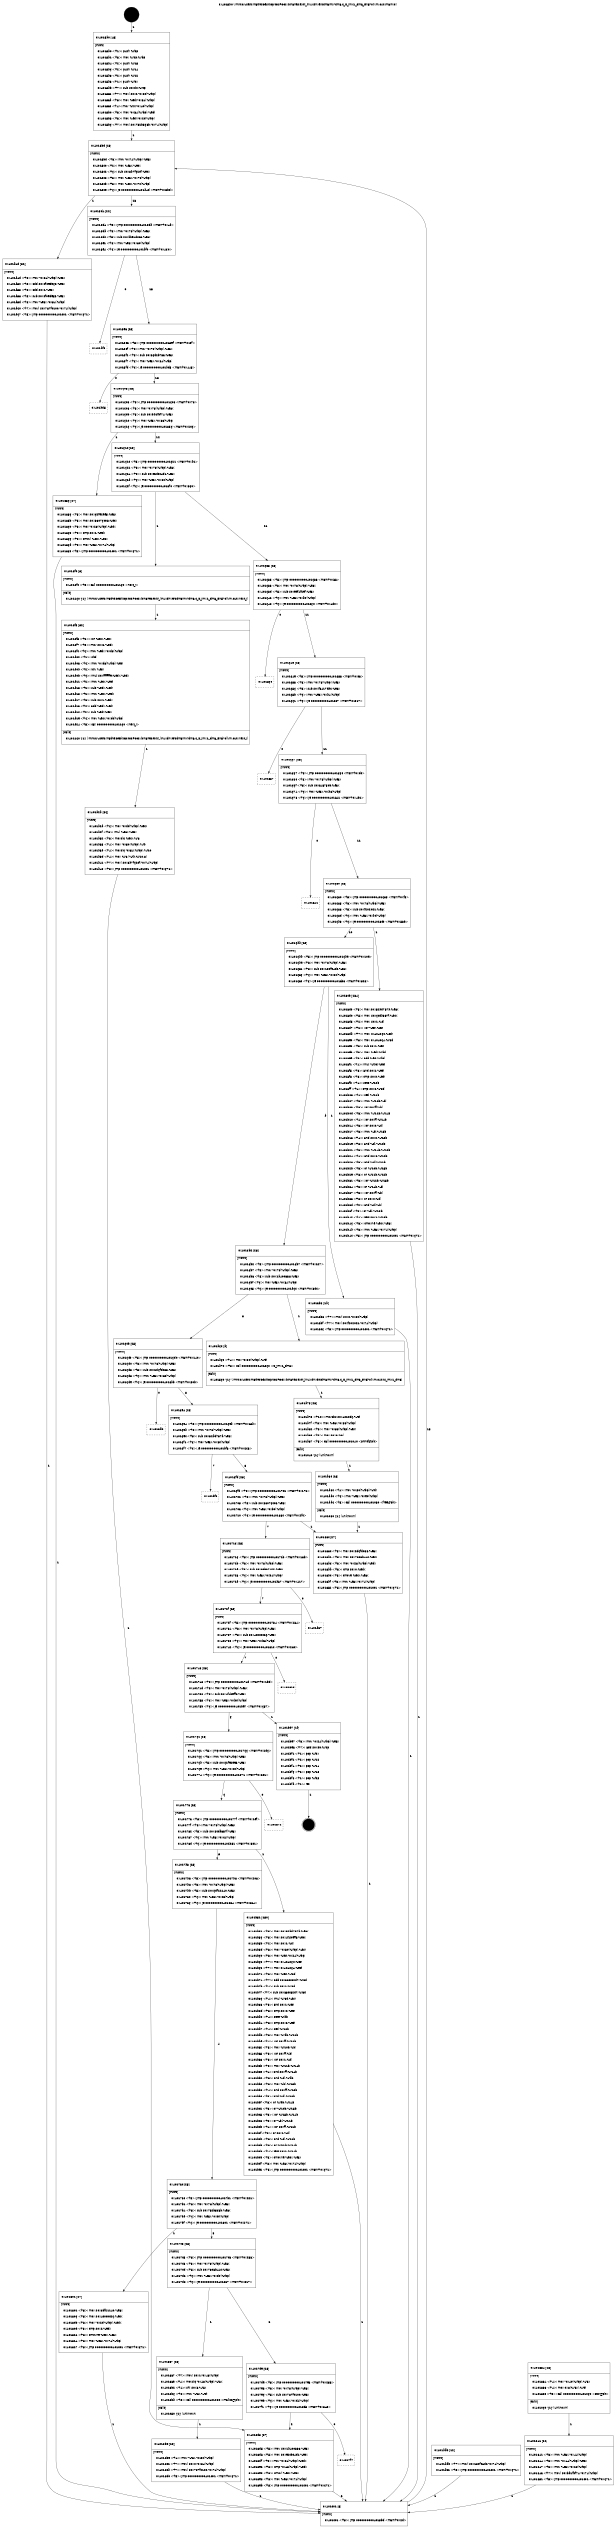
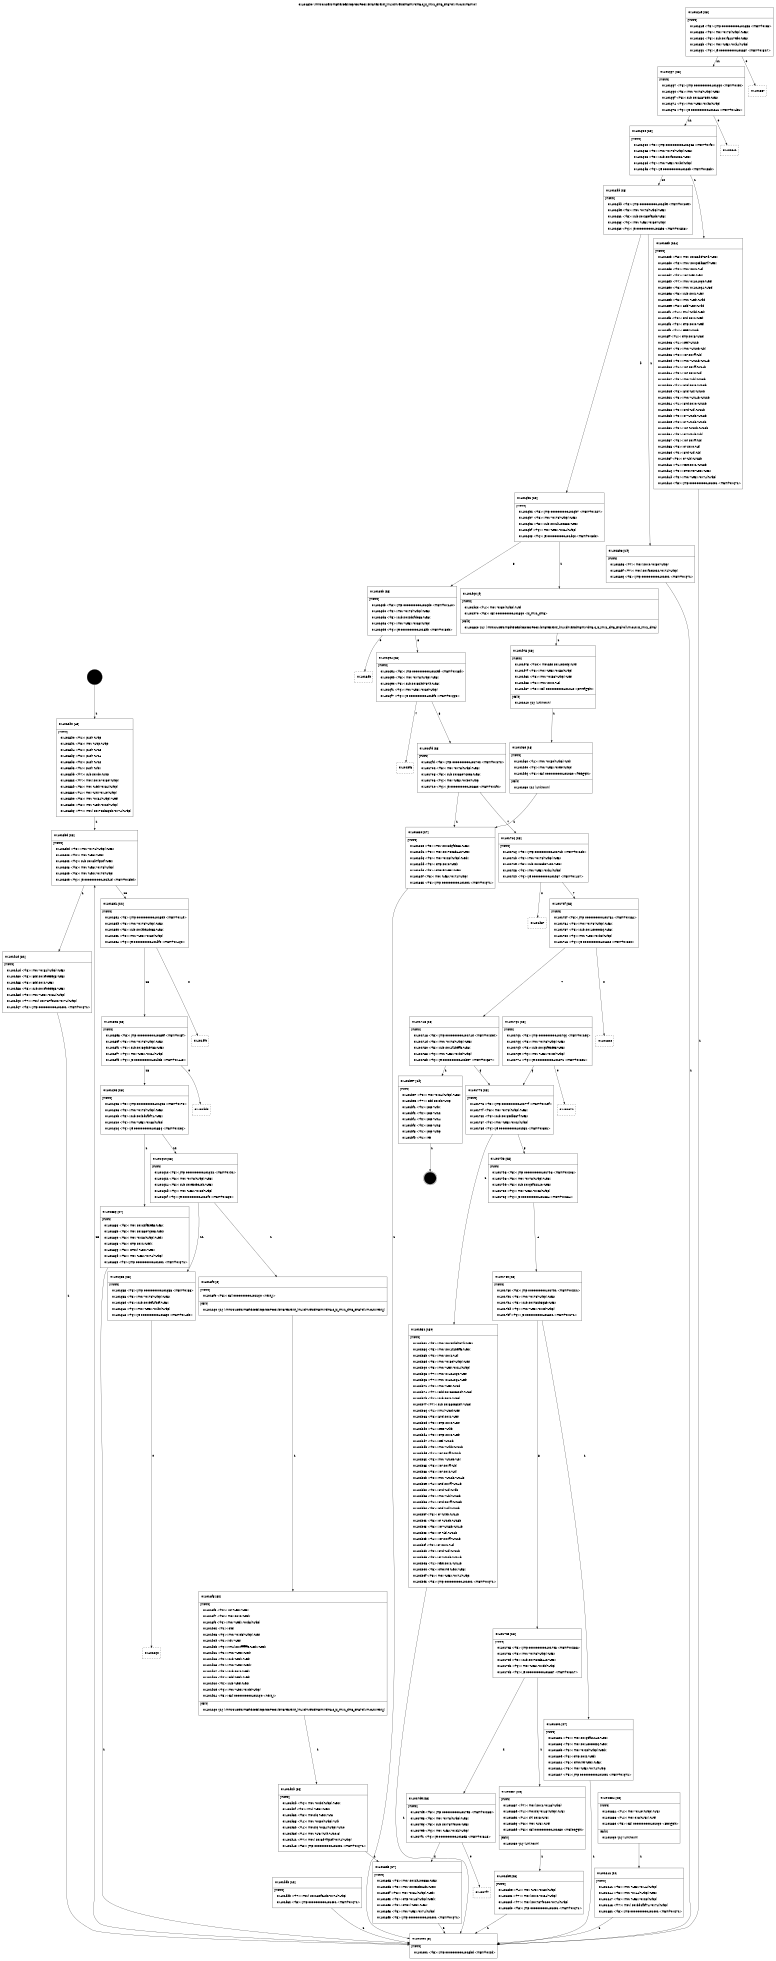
(309, 633) -> none
(229, 1721) -> (481, 1075)
